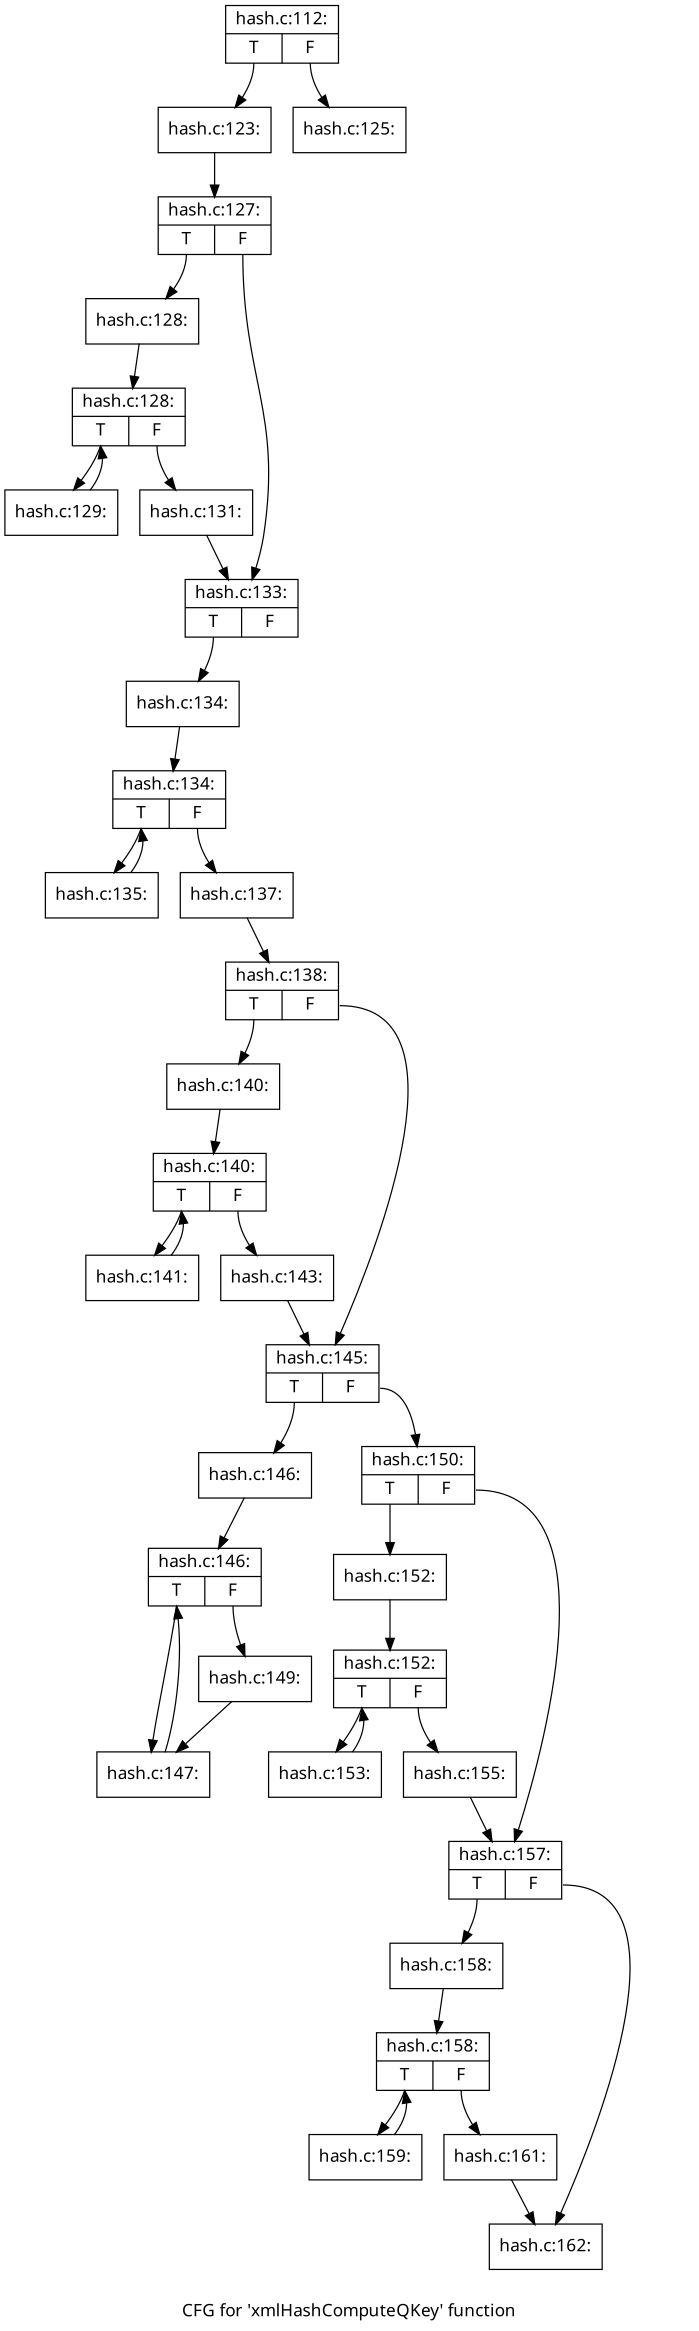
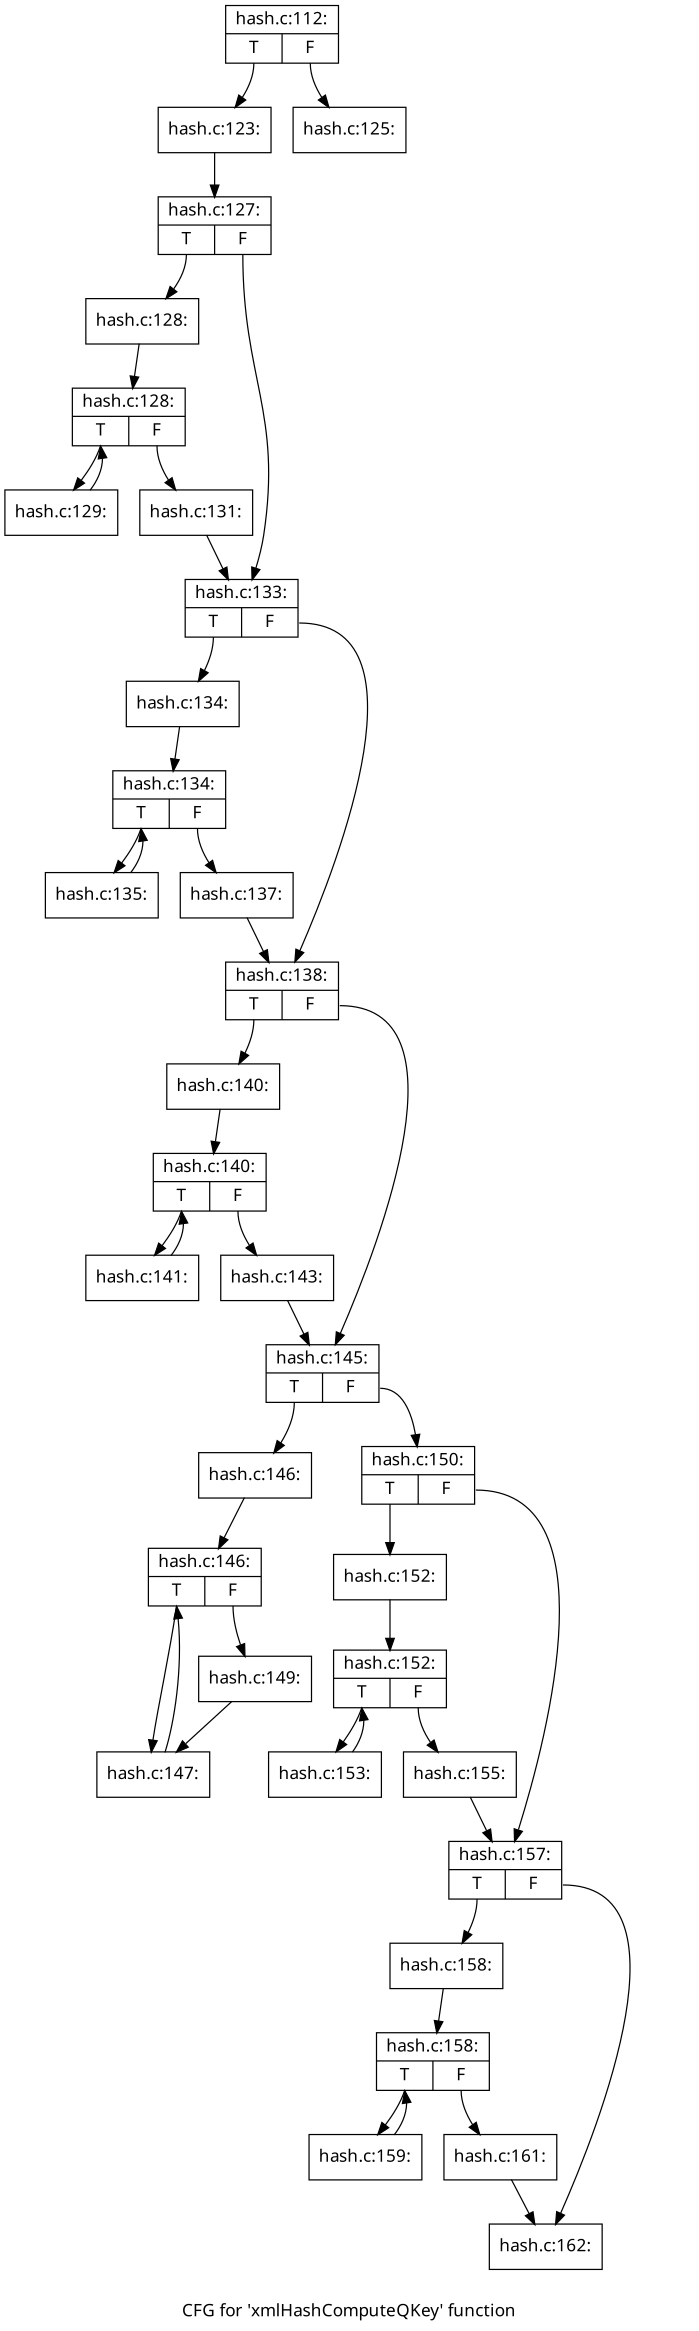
none -> (359, 772)
